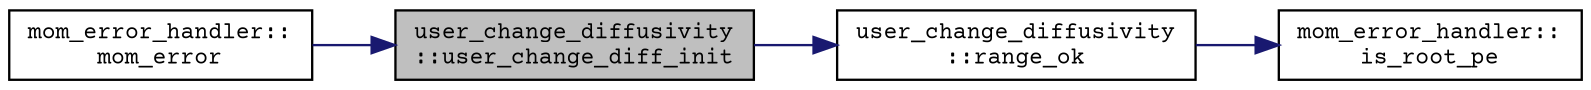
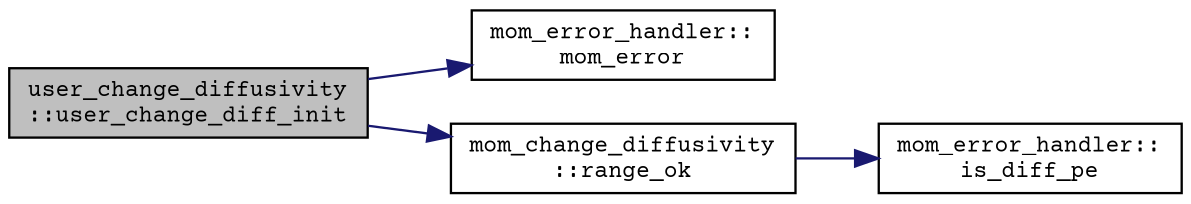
(342, 45) -> (408, 74)
(1016, 45) -> (623, 158)
(1430, 45) -> (1030, 158)
